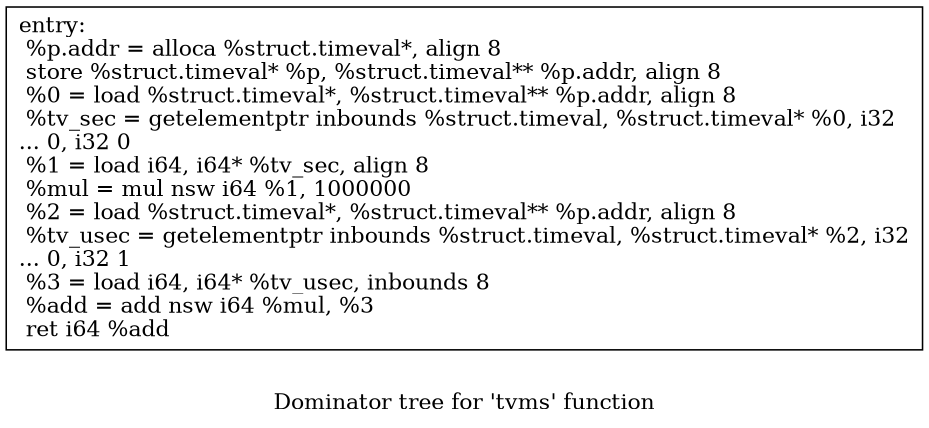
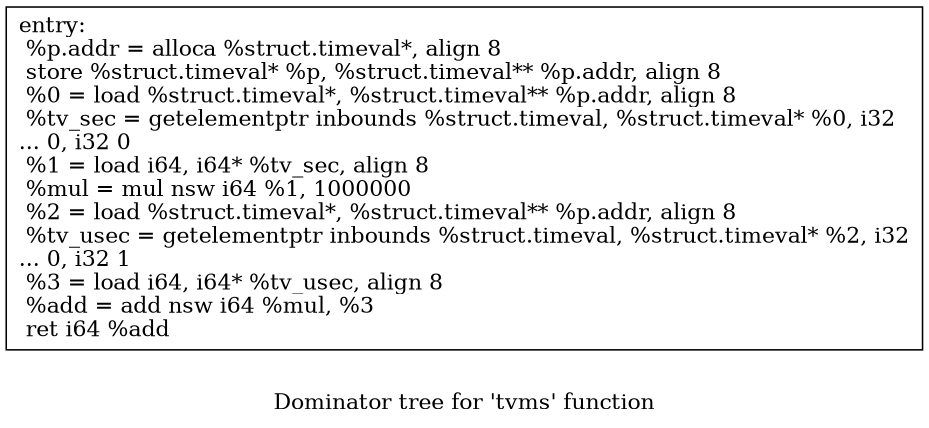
(255, 283) -> (231, 283)
